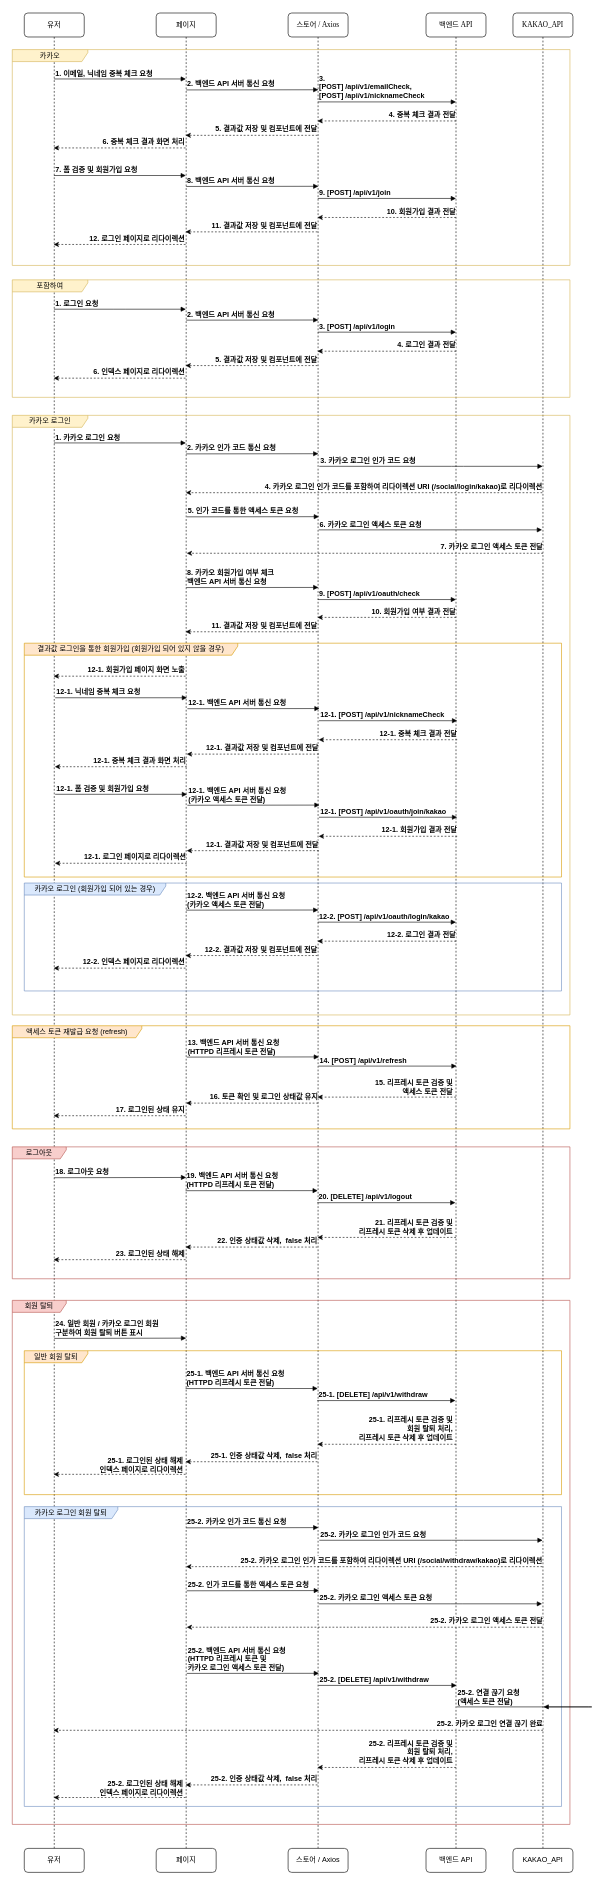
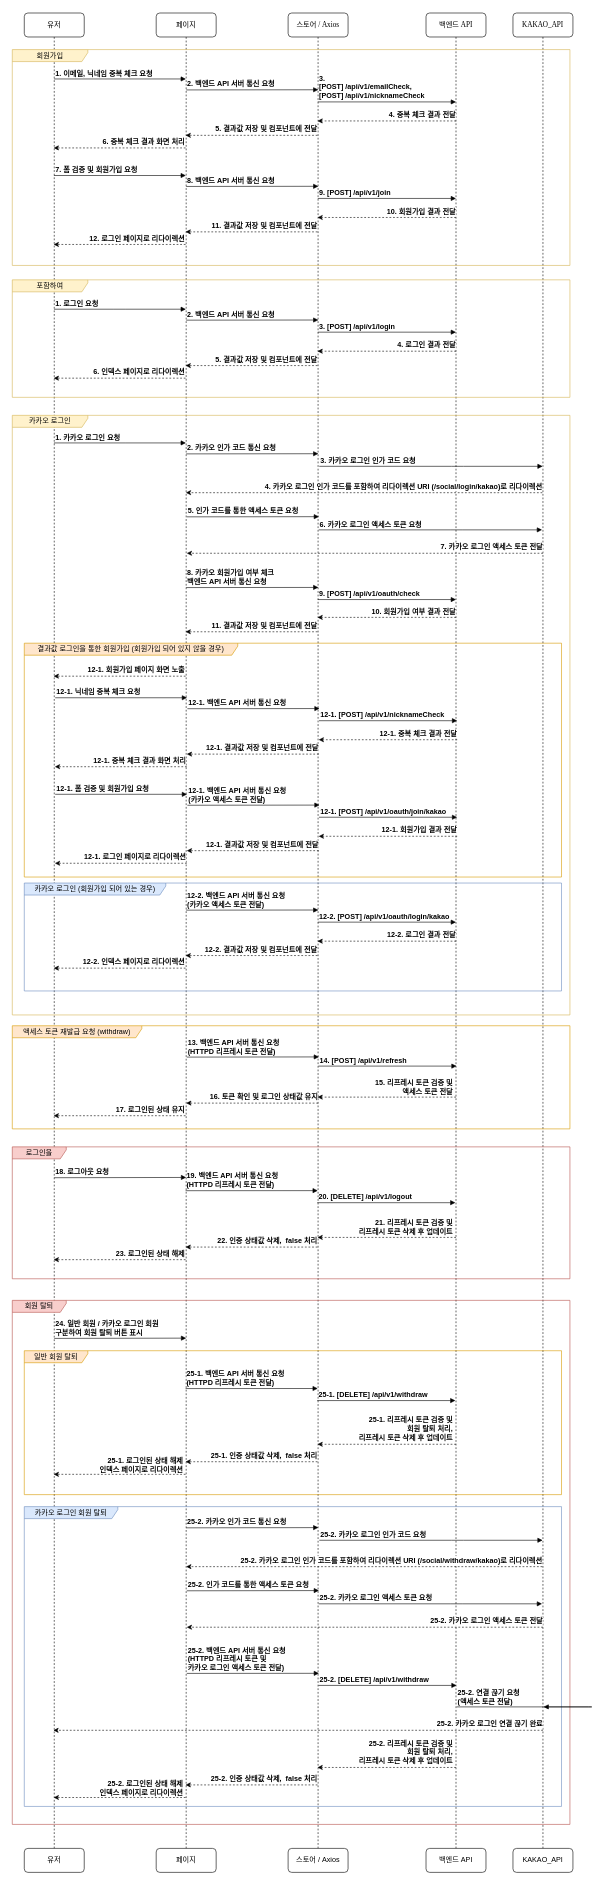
(50, 55) -> (50, 55)
(77, 1032) -> (77, 1032)
(39, 1153) -> (39, 1153)
